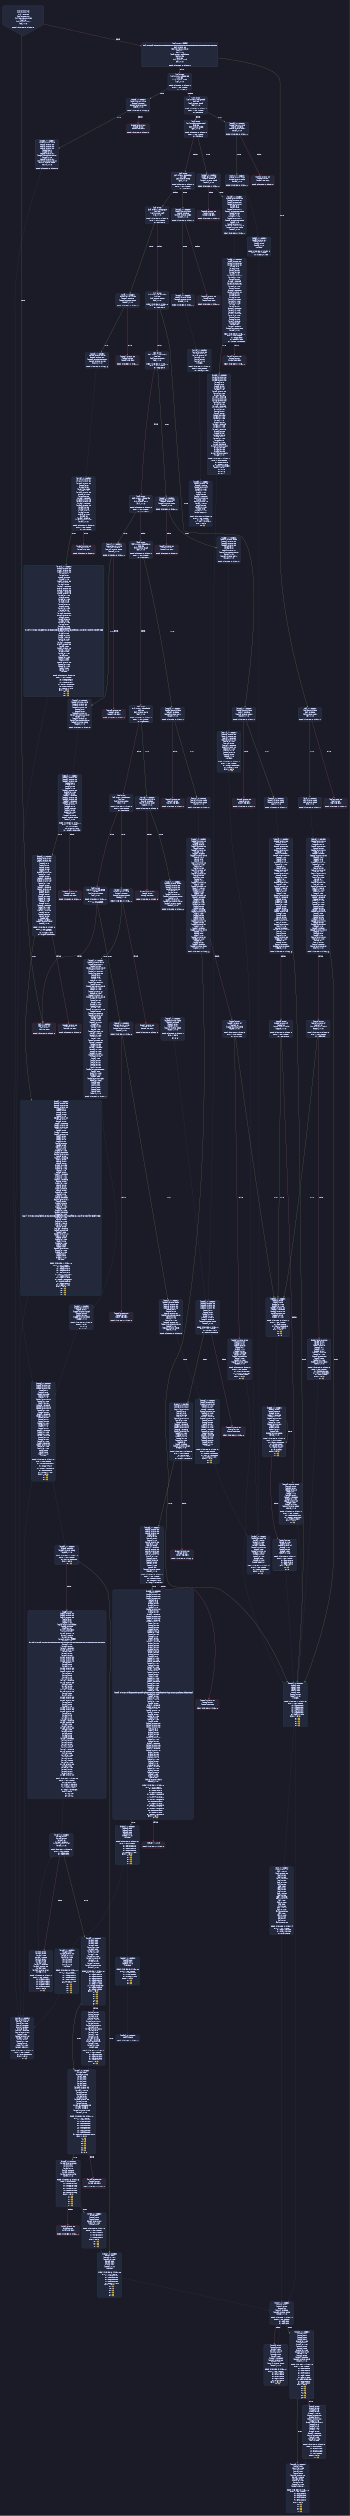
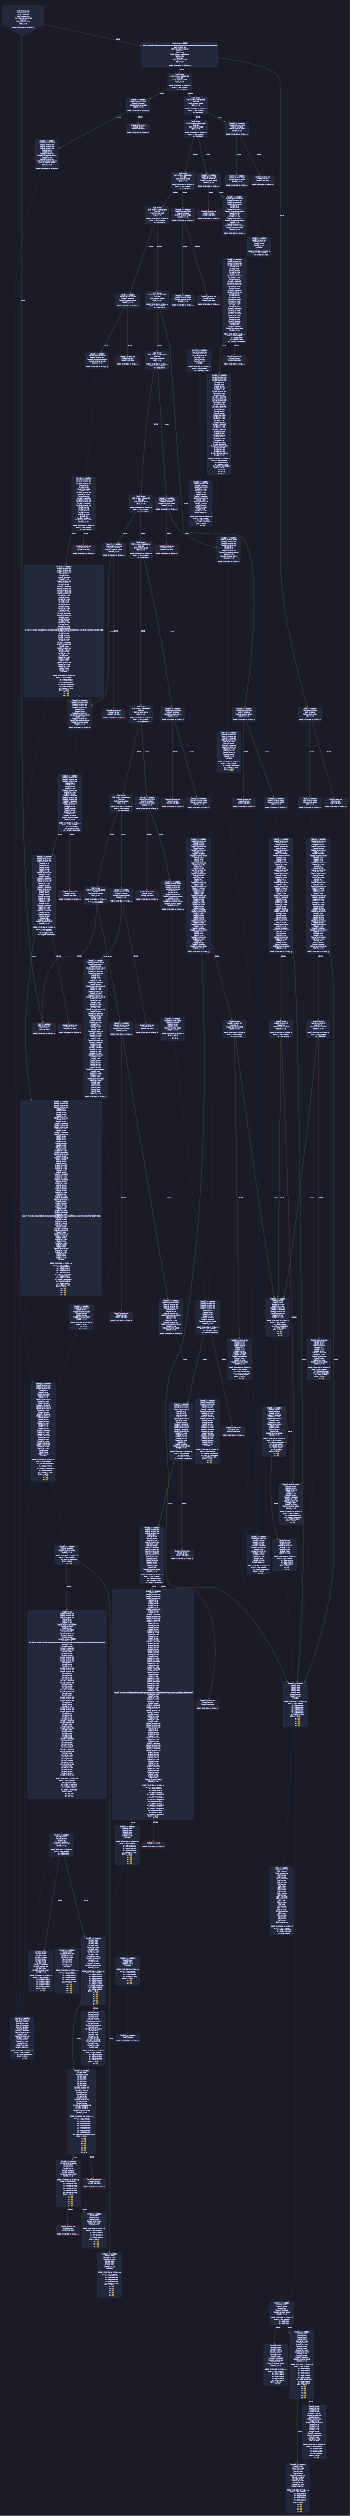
(128, 2038) -> (128, 2038)
